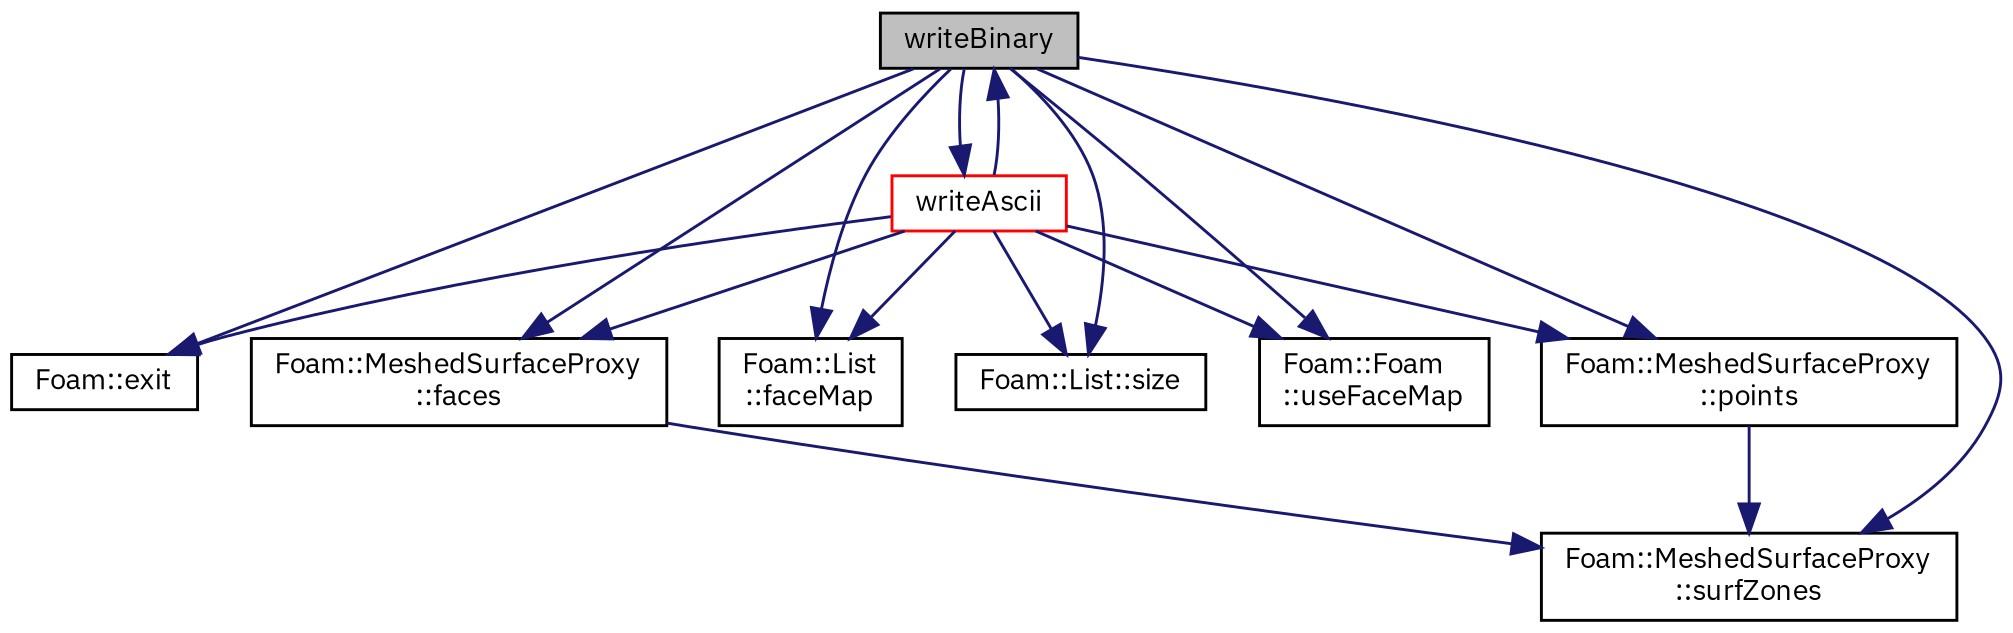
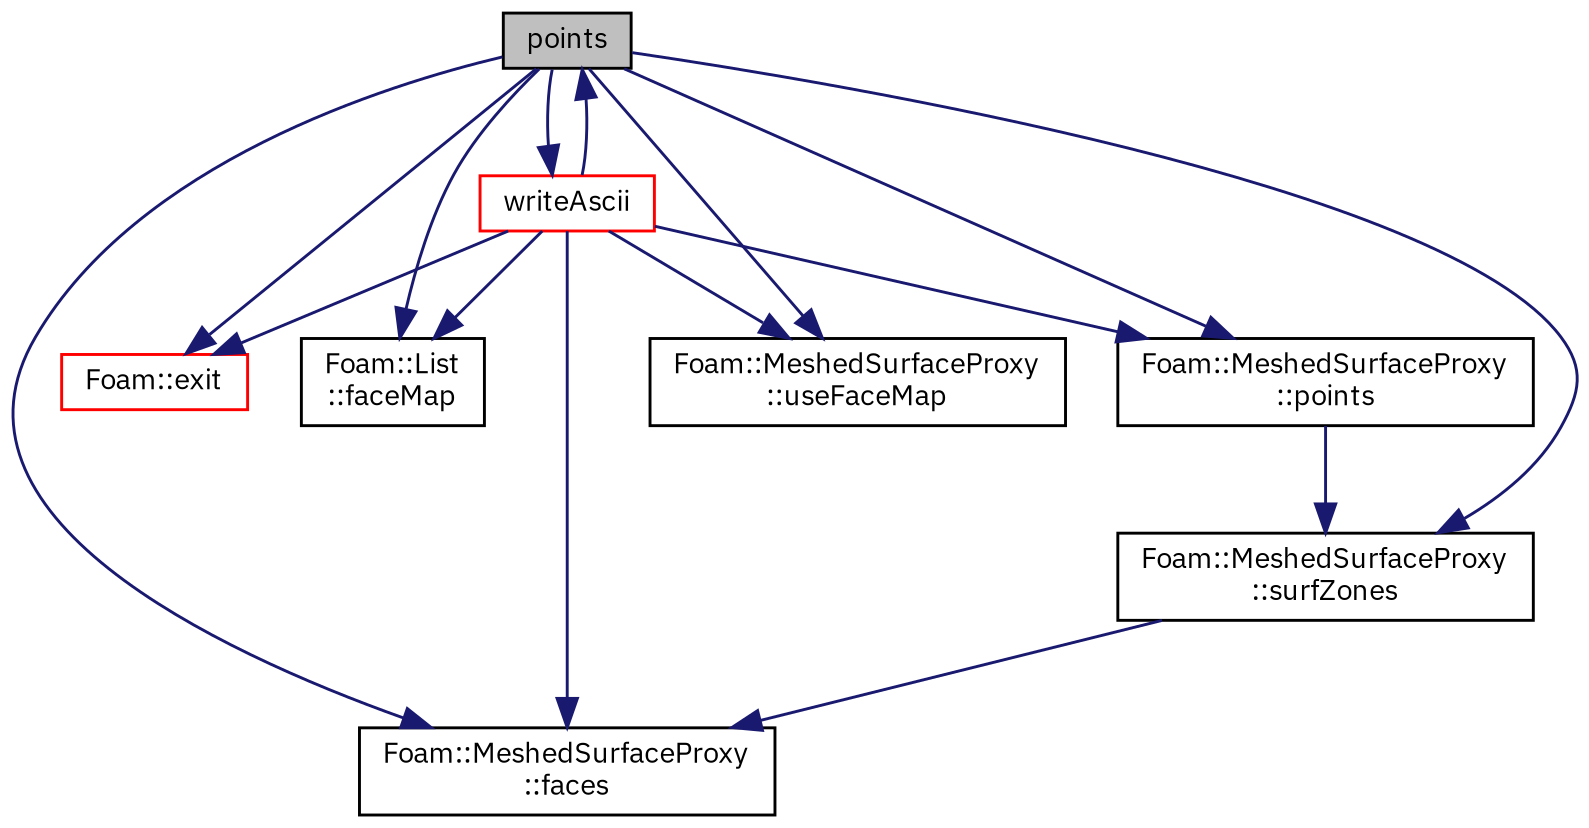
(979, 41) -> (567, 41)
(105, 382) -> (155, 382)
(1081, 382) -> none
(1374, 382) -> (858, 382)
(1089, 486) -> (961, 670)
